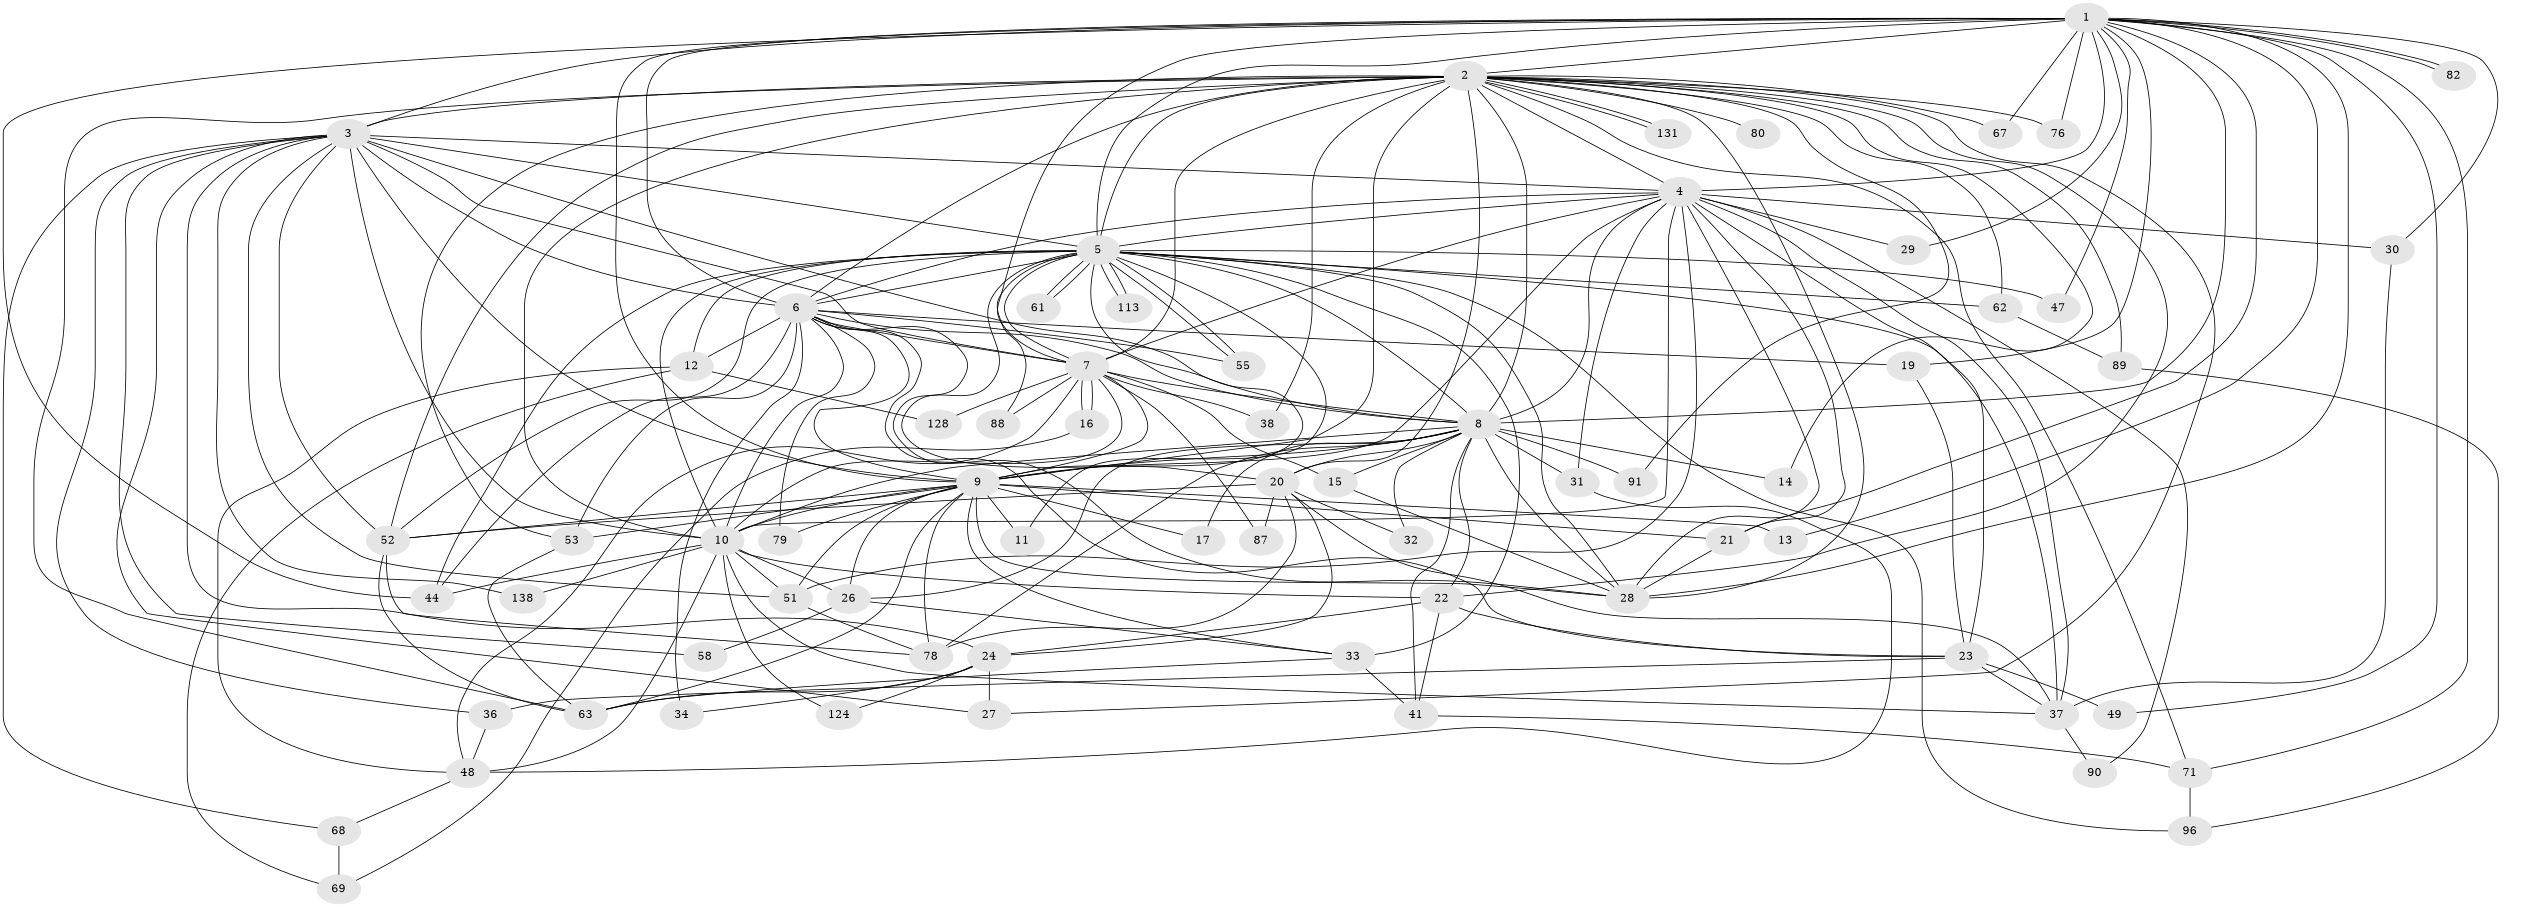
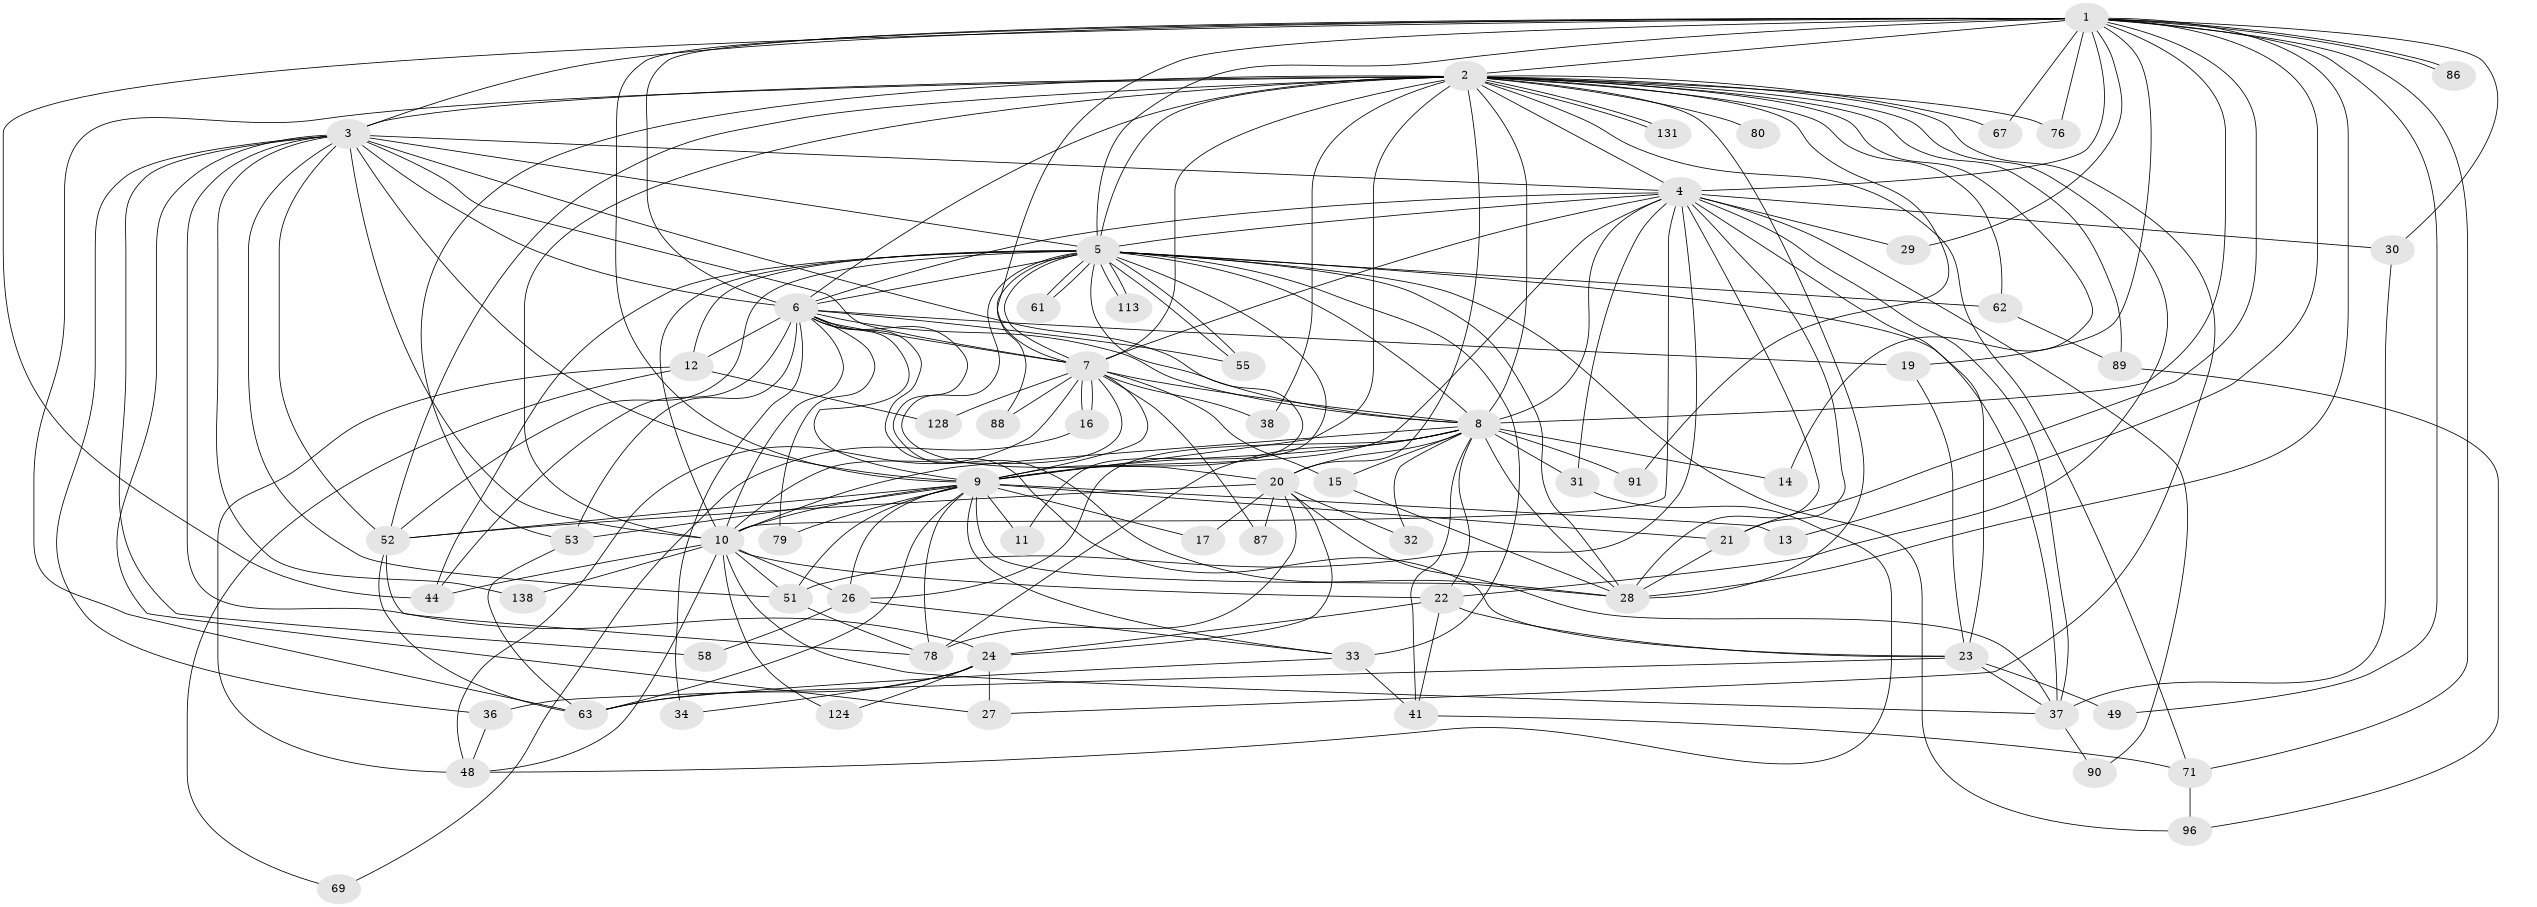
(2454, 76) -> (2454, 76)
(2059, 308) -> none
(1249, 468) -> (1238, 513)
(339, 831) -> none
